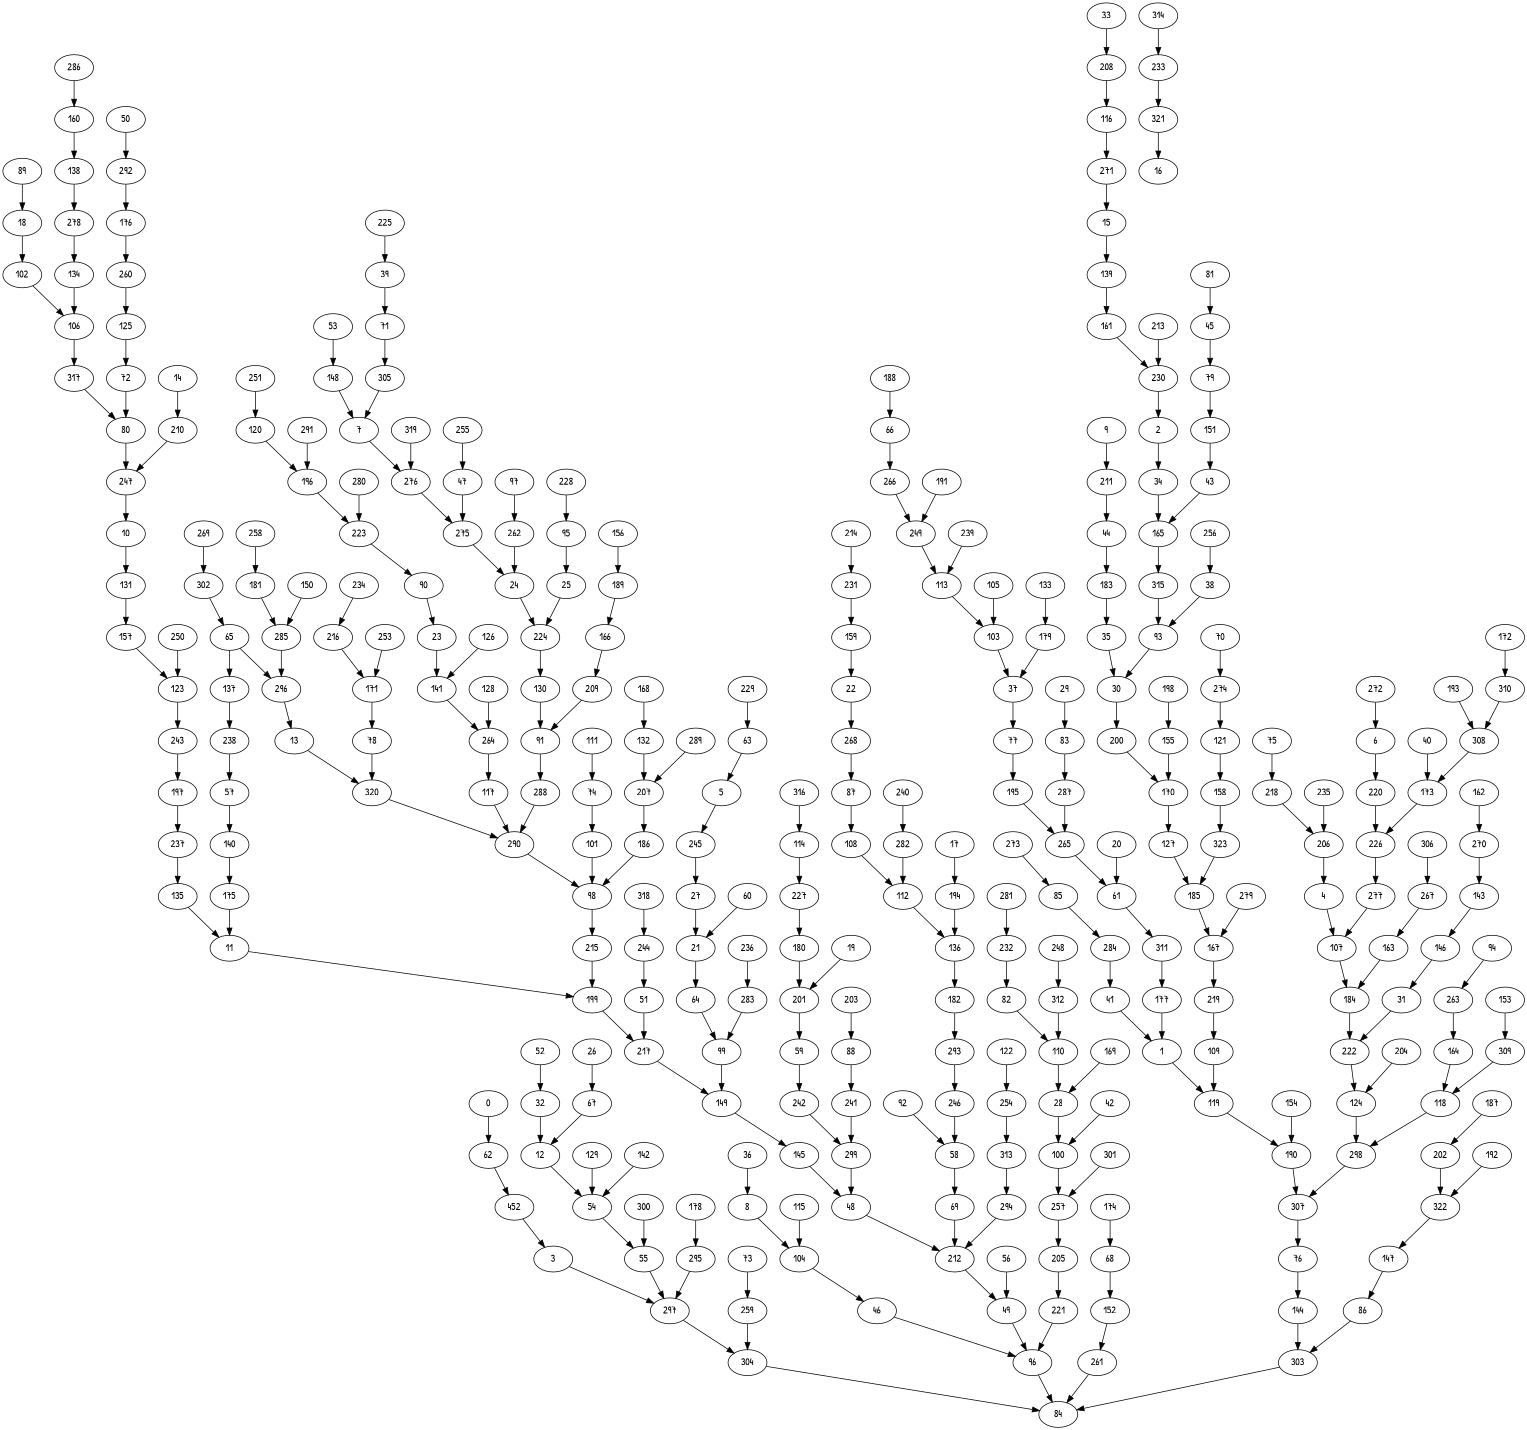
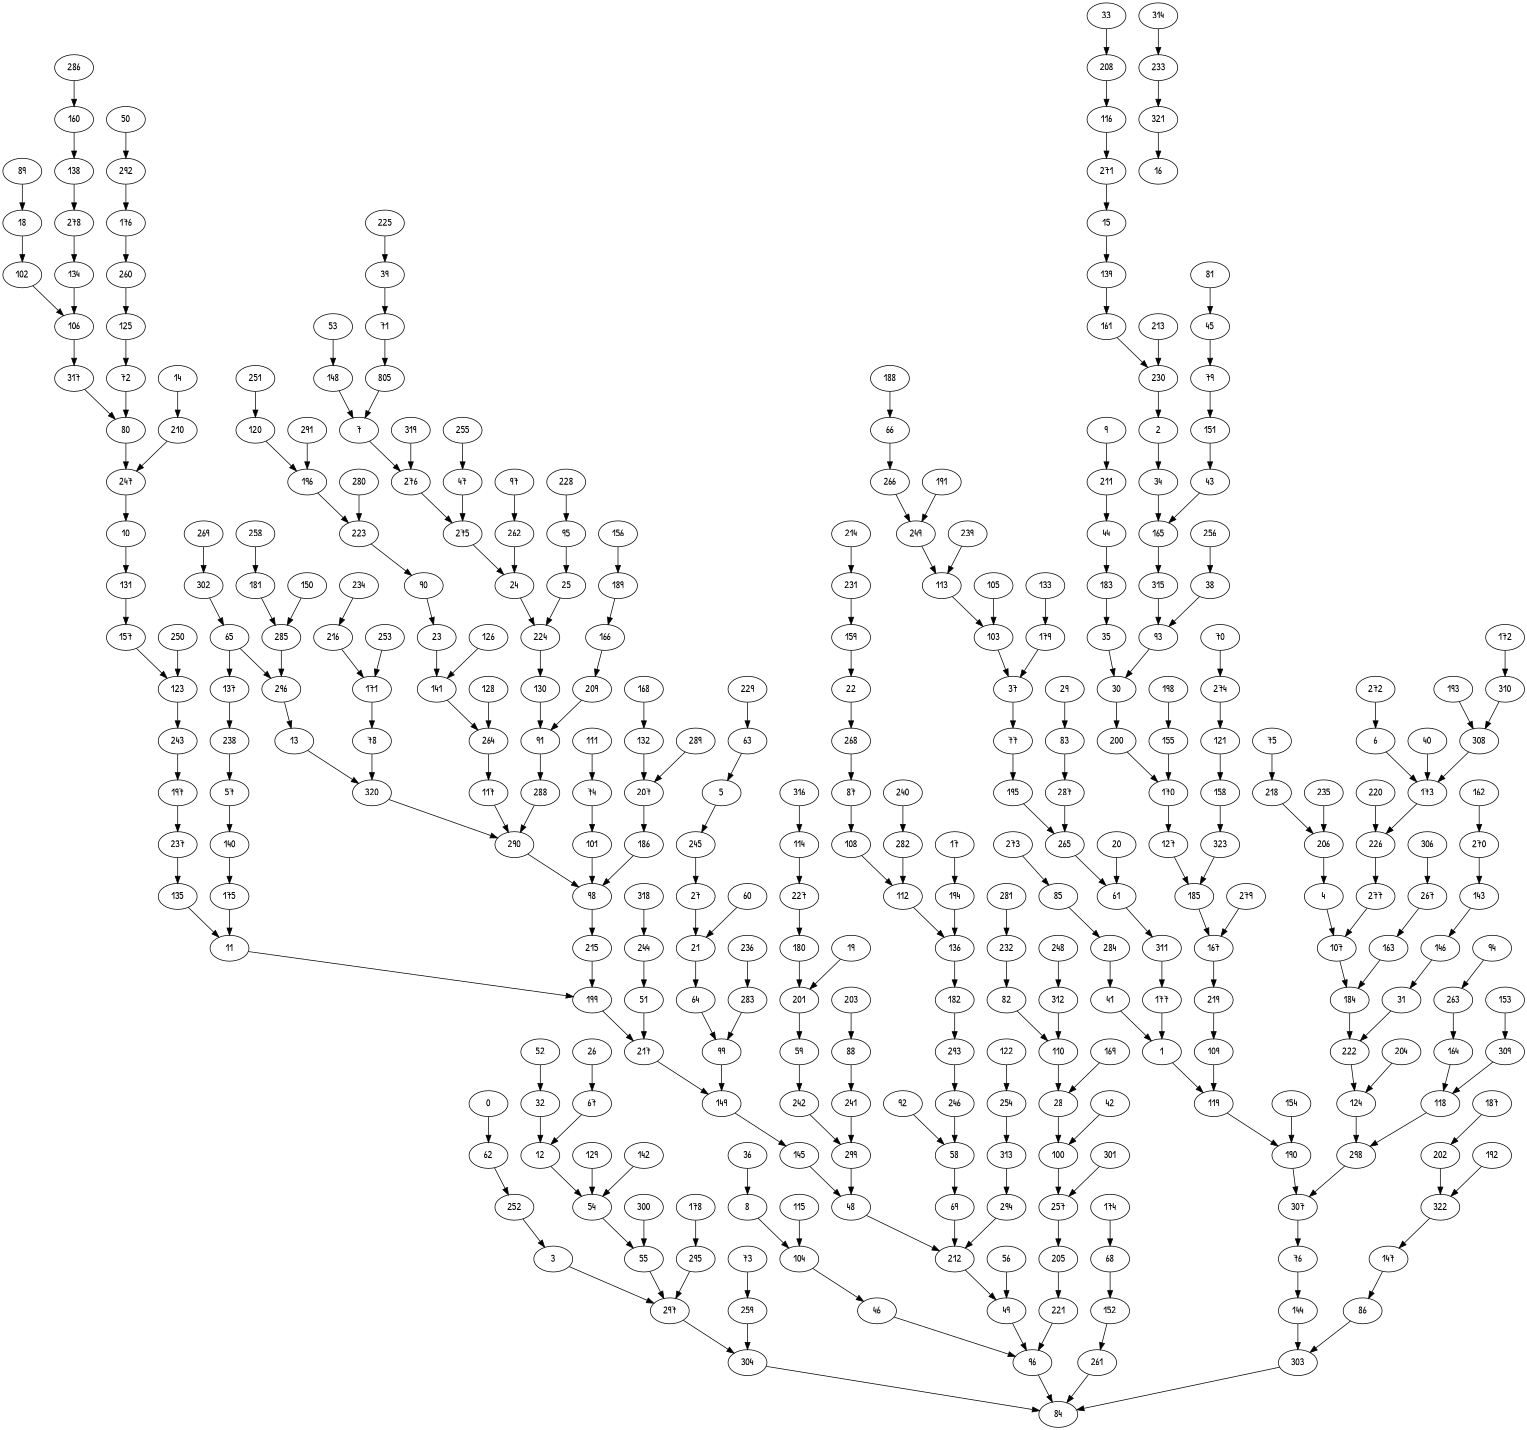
(385, 378) -> (385, 378)
(1376, 763) -> (1399, 764)
(514, 1207) -> (514, 1207)
